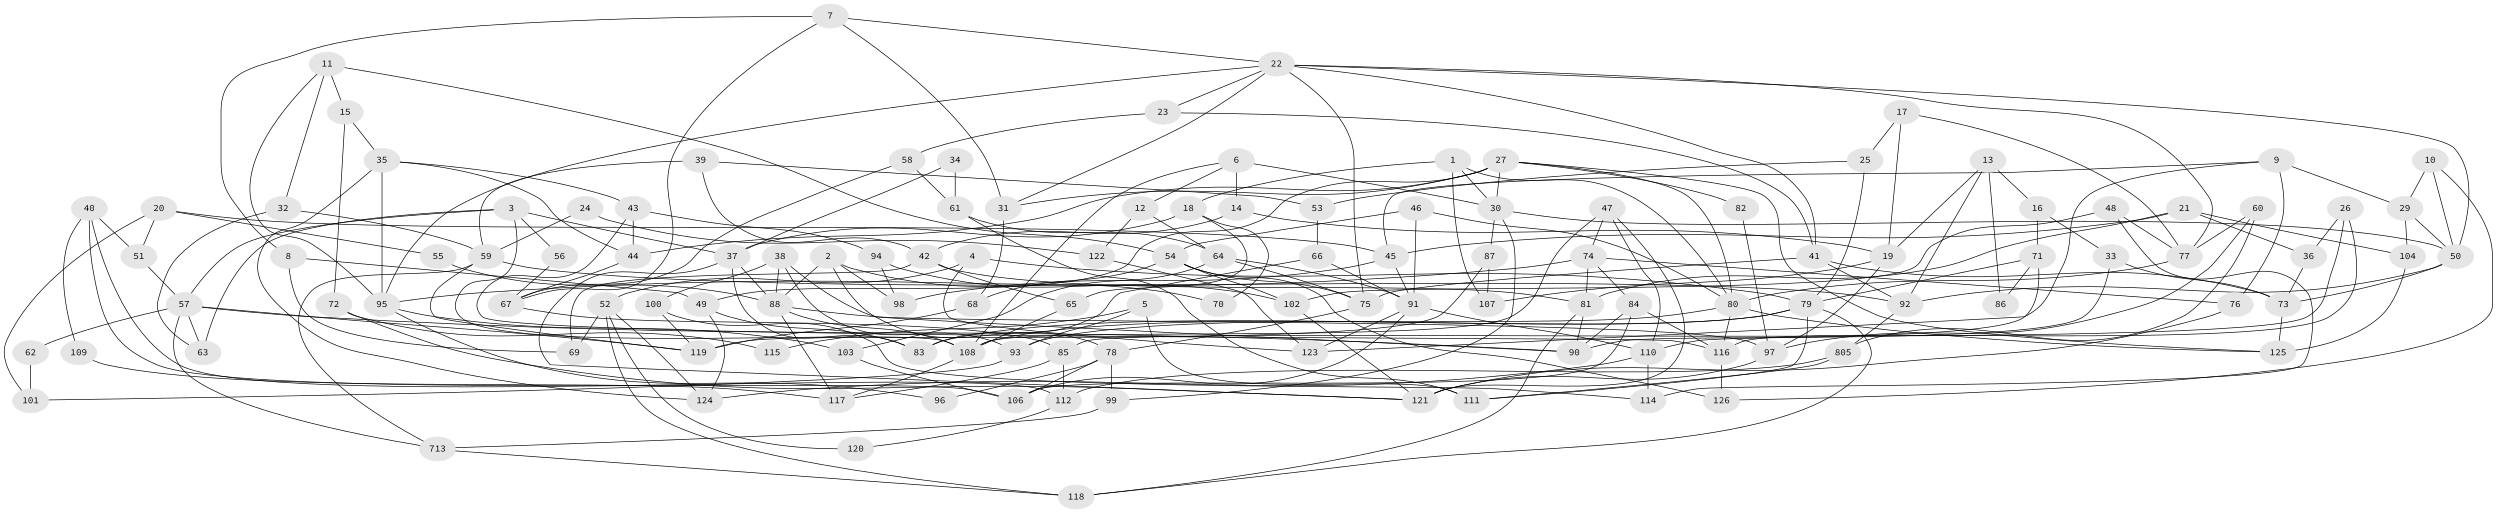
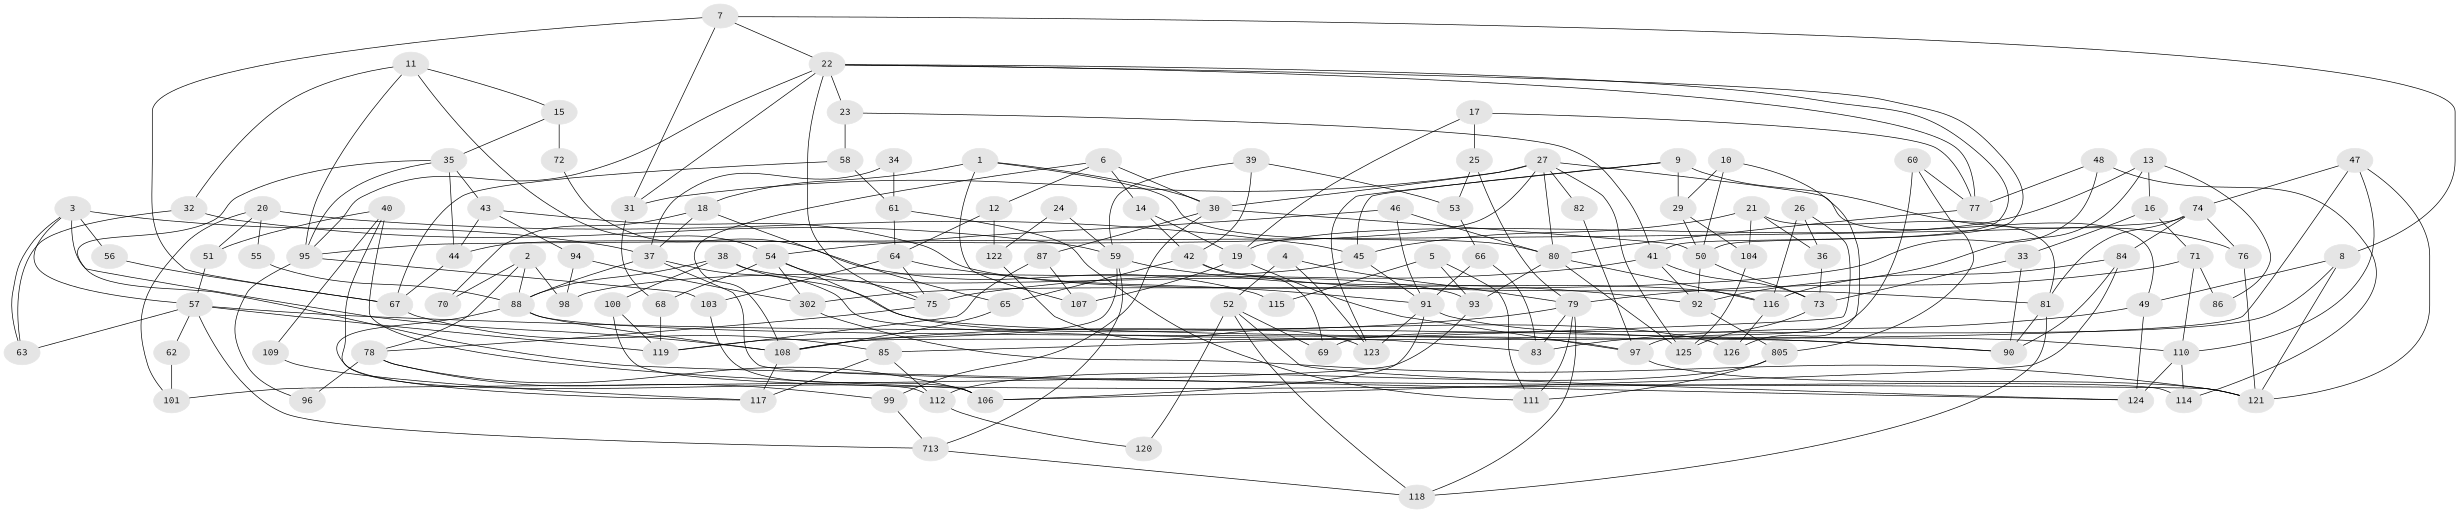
(1292, 305) -> (808, 305)
(871, 388) -> (2297, 332)
